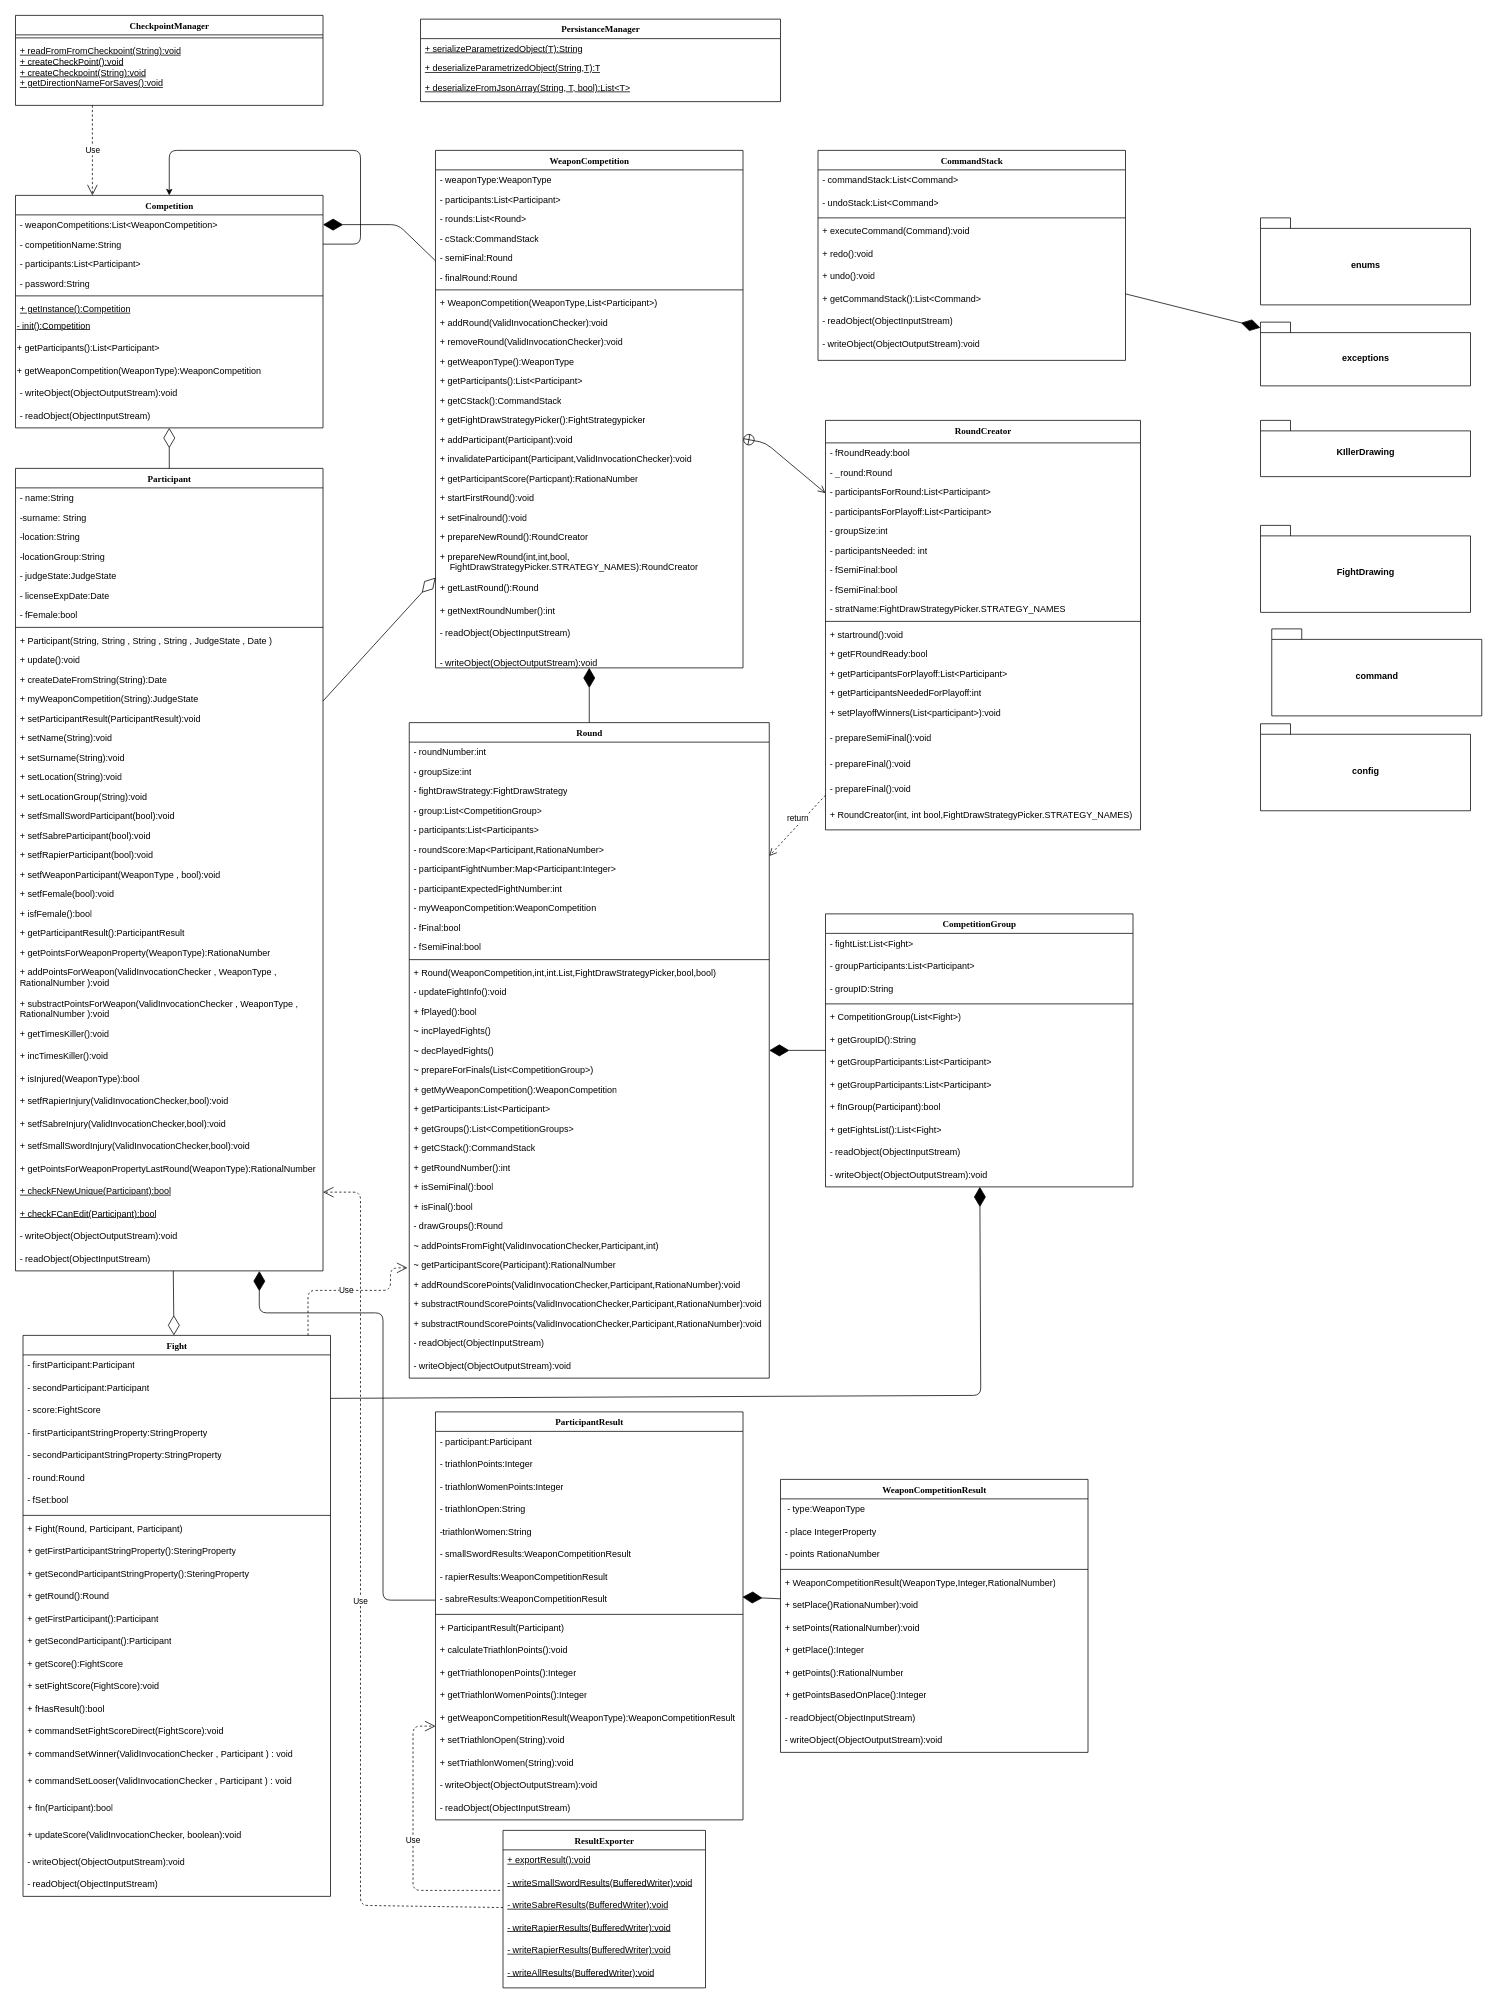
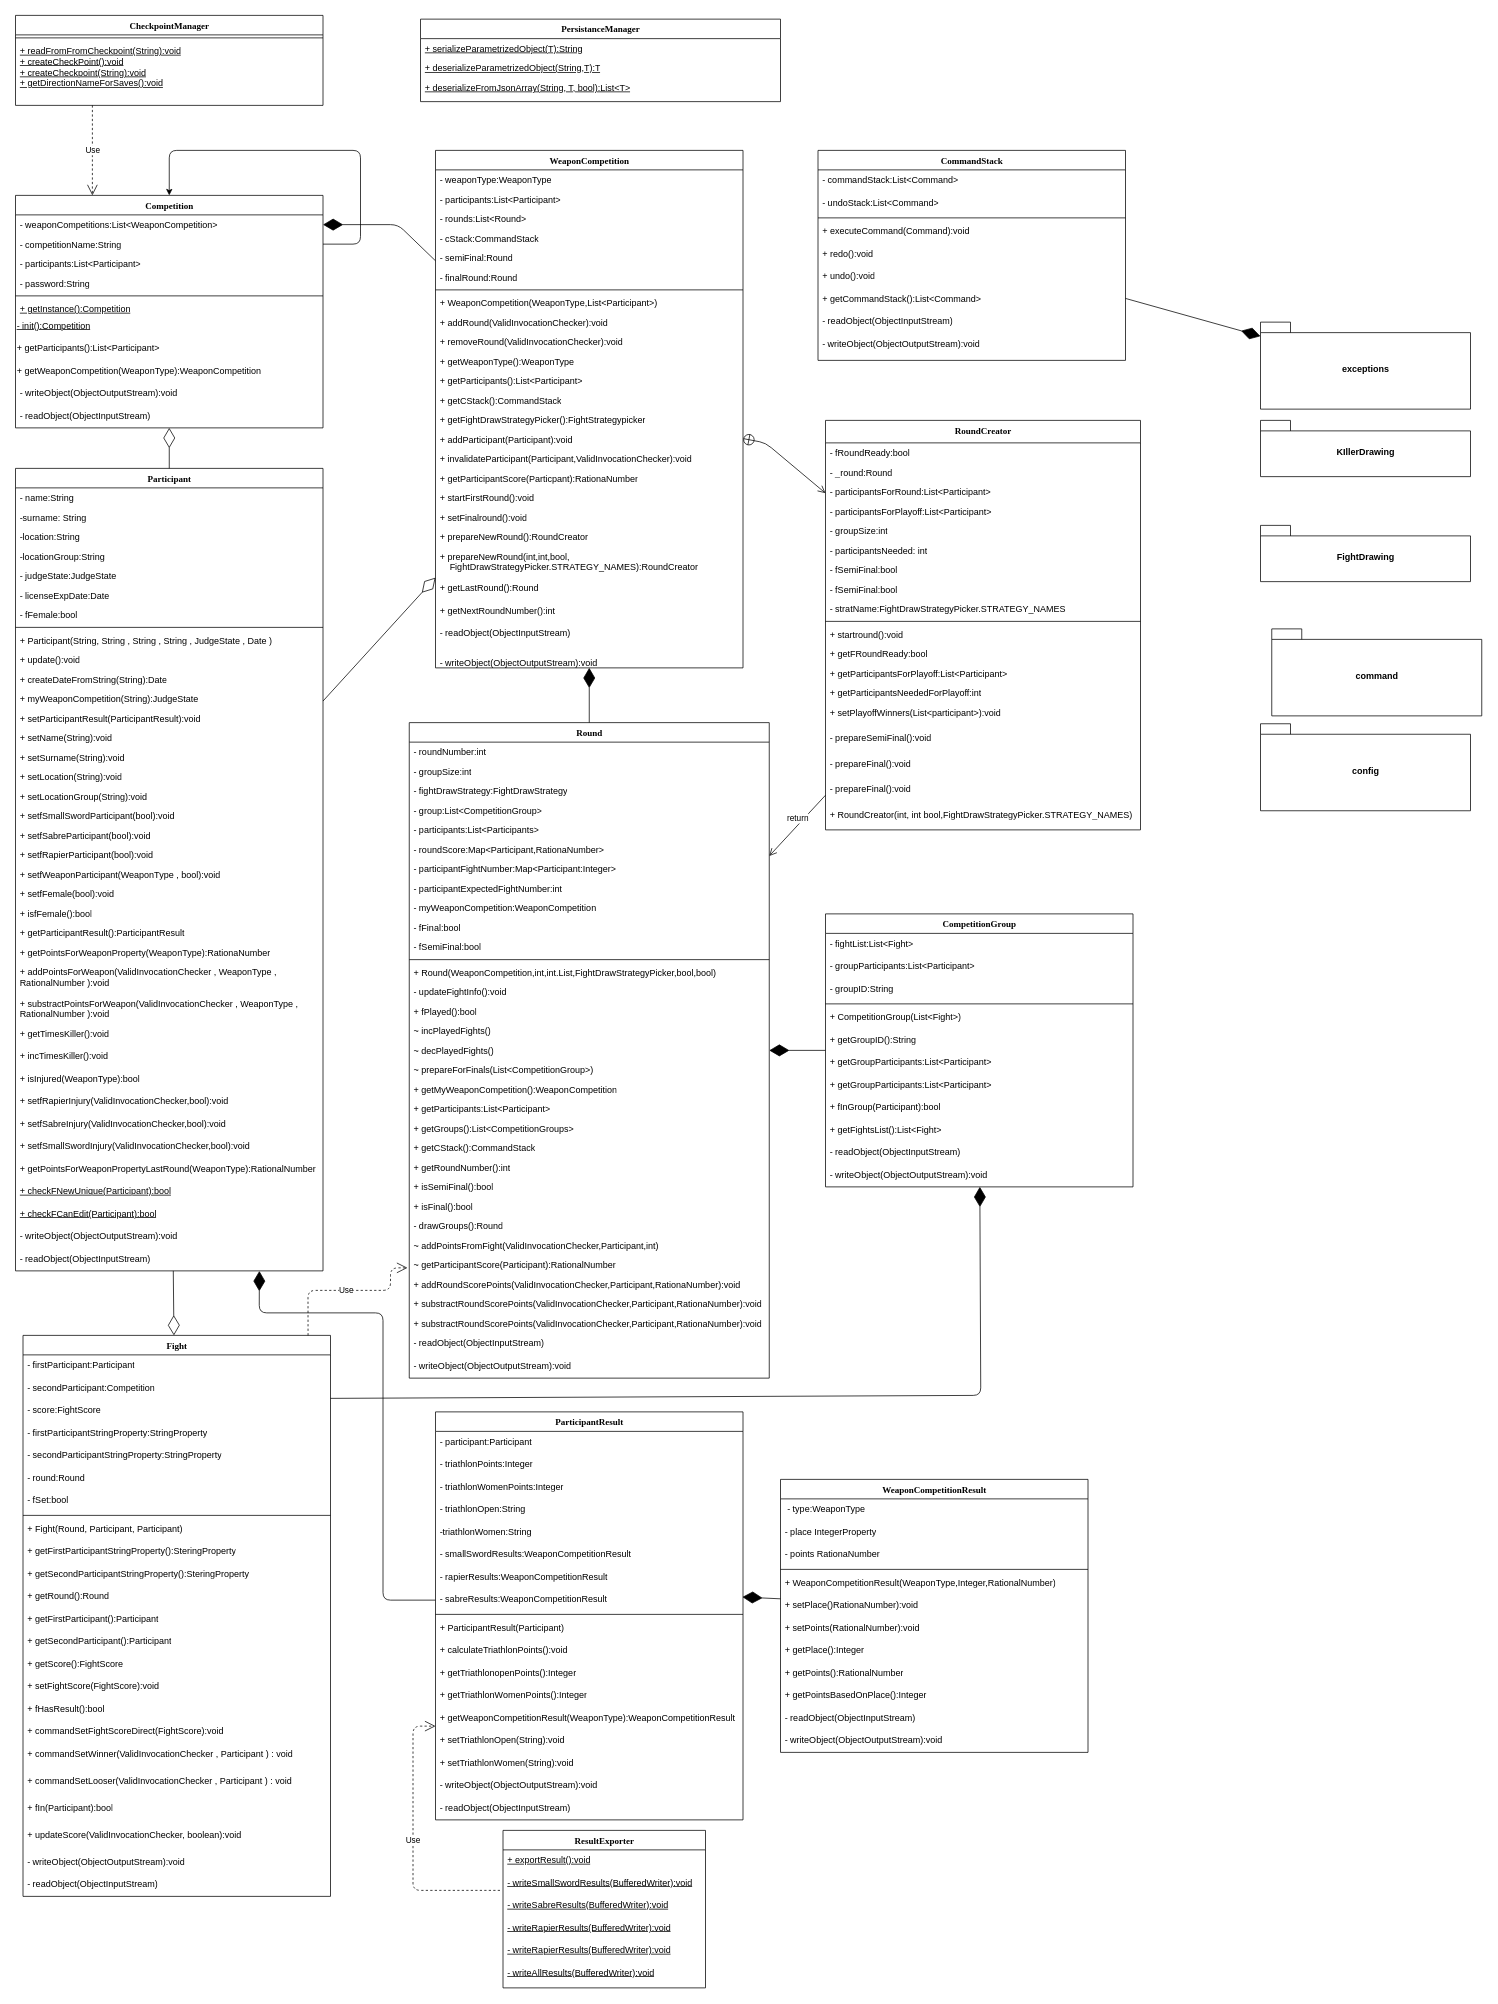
(1365, 261) -> none
(1365, 354) -> (1365, 366)
(1365, 569) -> (1365, 554)
(785, 839) -> (785, 839)
(98, 1388) -> (98, 1388)
(360, 1603) -> none
